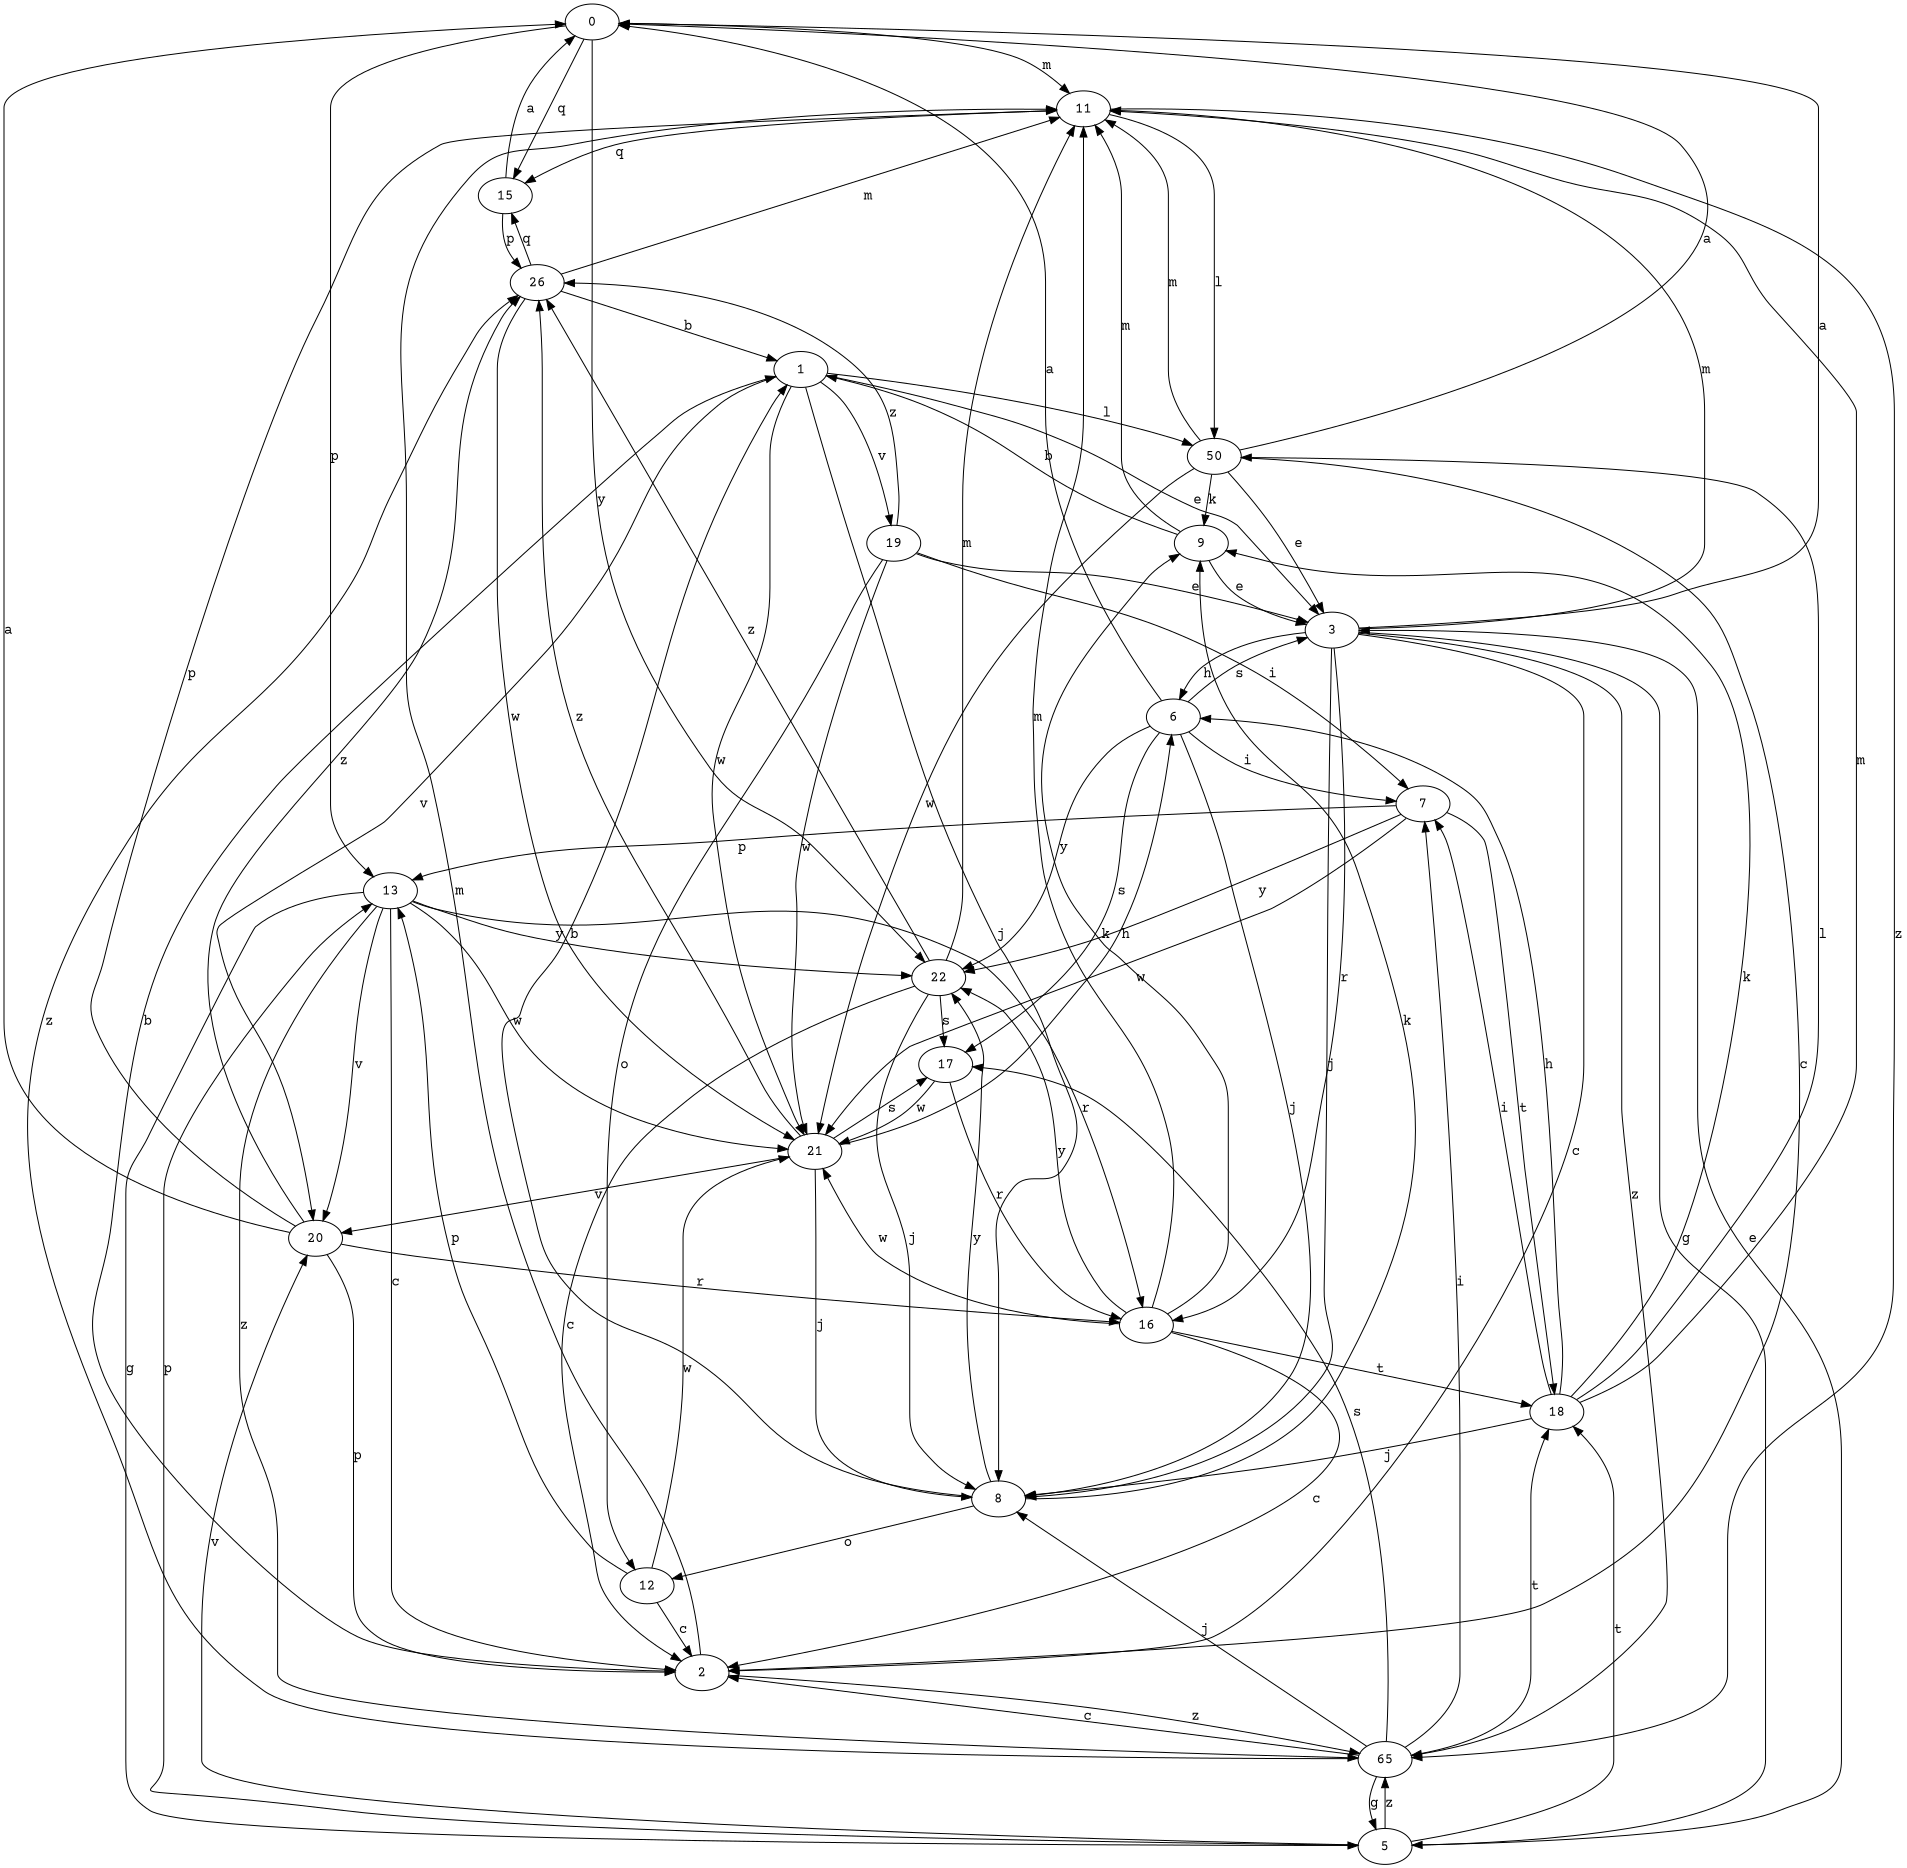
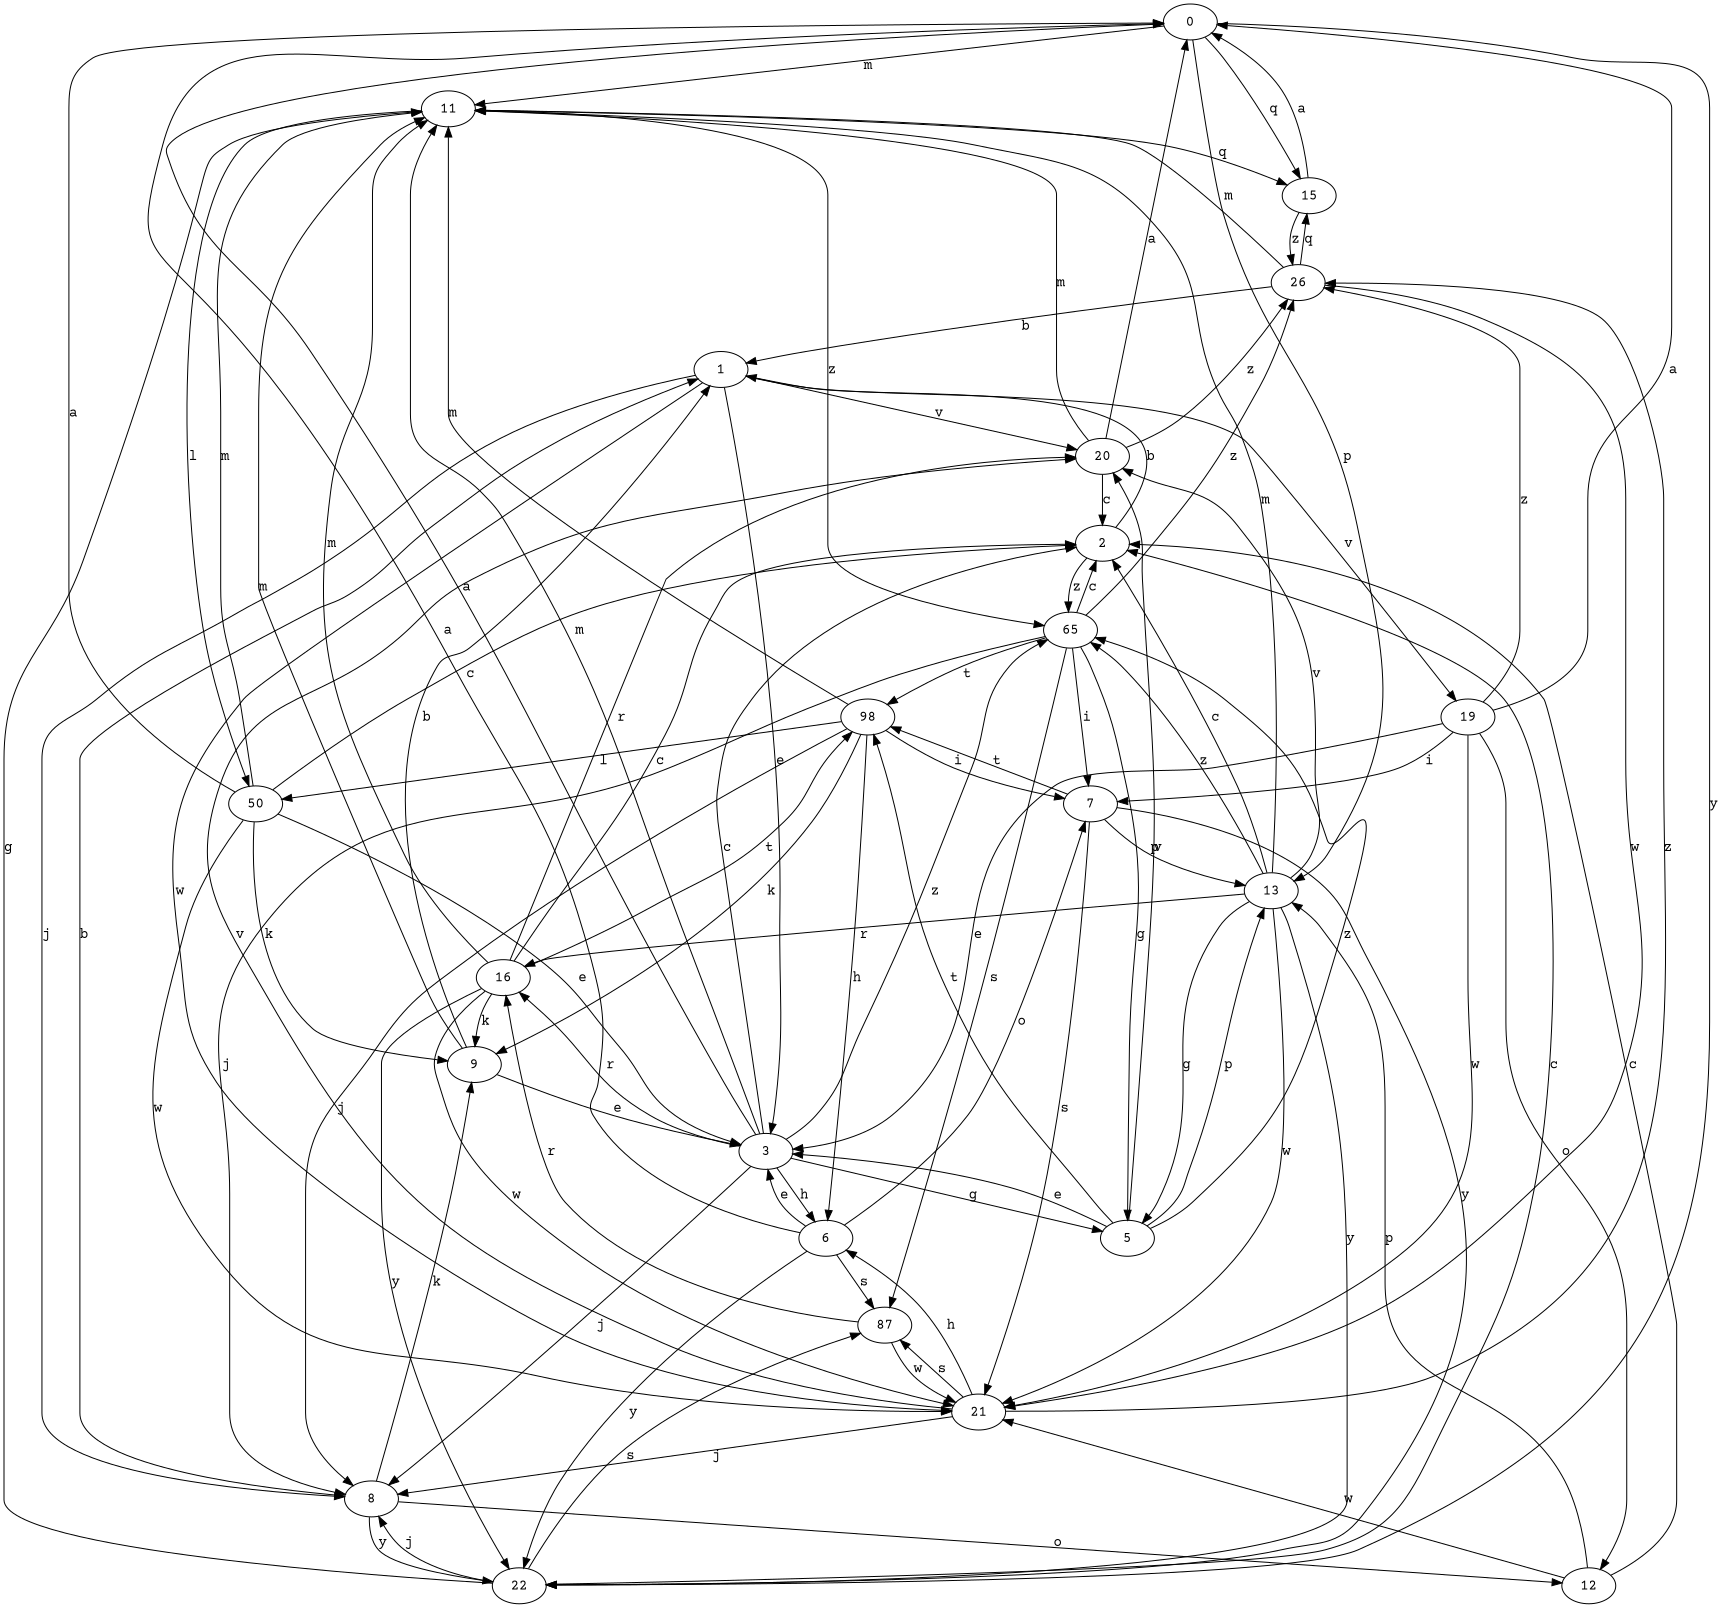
none -> (1672, 219)
(511, 239) -> (1296, 239)
(1007, 400) -> none
(967, 543) -> (8, 847)
(741, 635) -> none
(406, 641) -> (1169, 243)
(192, 674) -> (1061, 283)
(1240, 674) -> (784, 1195)
(1248, 760) -> (1022, 1021)
(1141, 978) -> (1065, 1108)
(946, 1065) -> (885, 1325)
(1299, 1170) -> none
(725, 1290) -> (672, 575)
(1557, 1412) -> (868, 717)
(358, 1455) -> (1107, 500)
